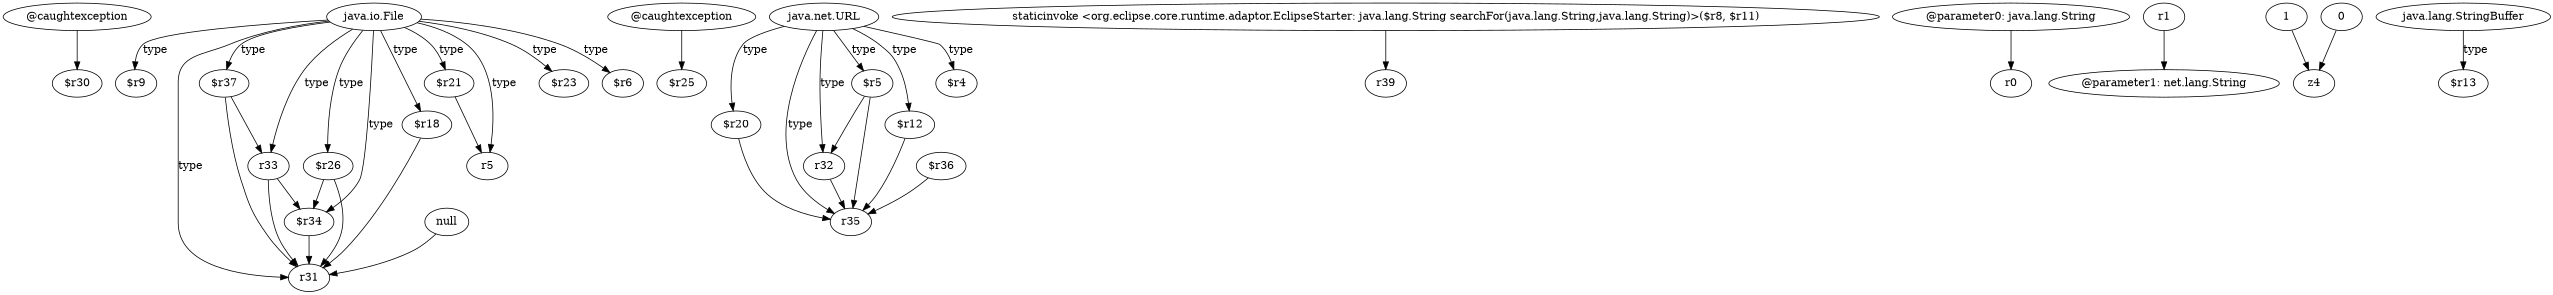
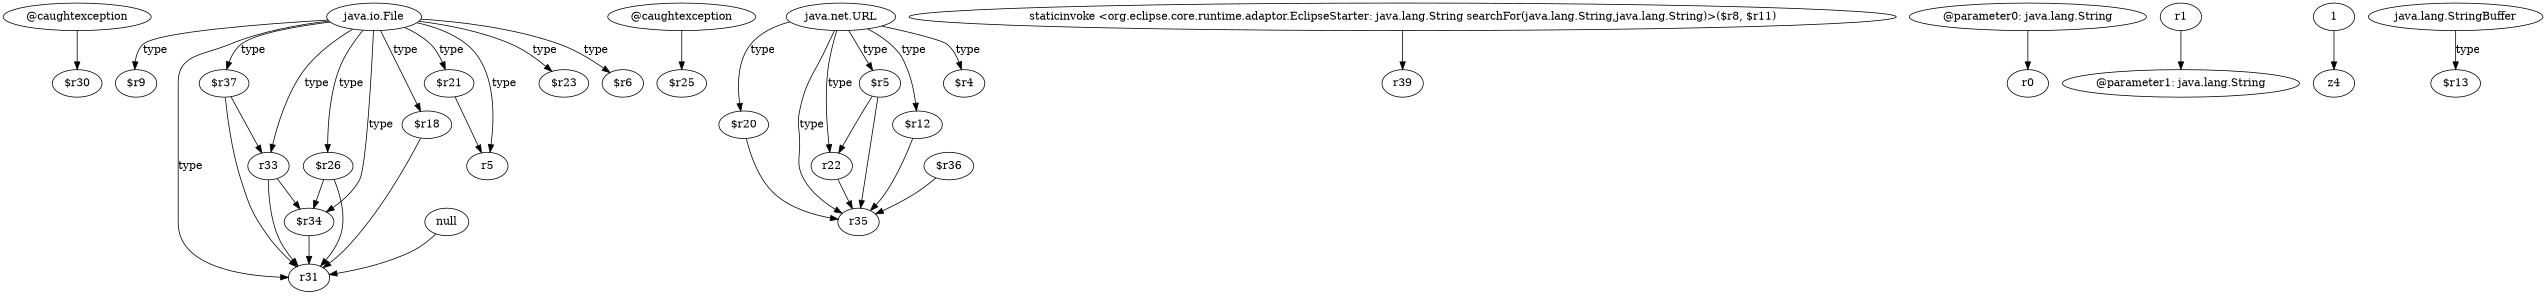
(2342, 17) -> none
(2164, 83) -> (2181, 83)
(824, 166) -> (832, 166)
